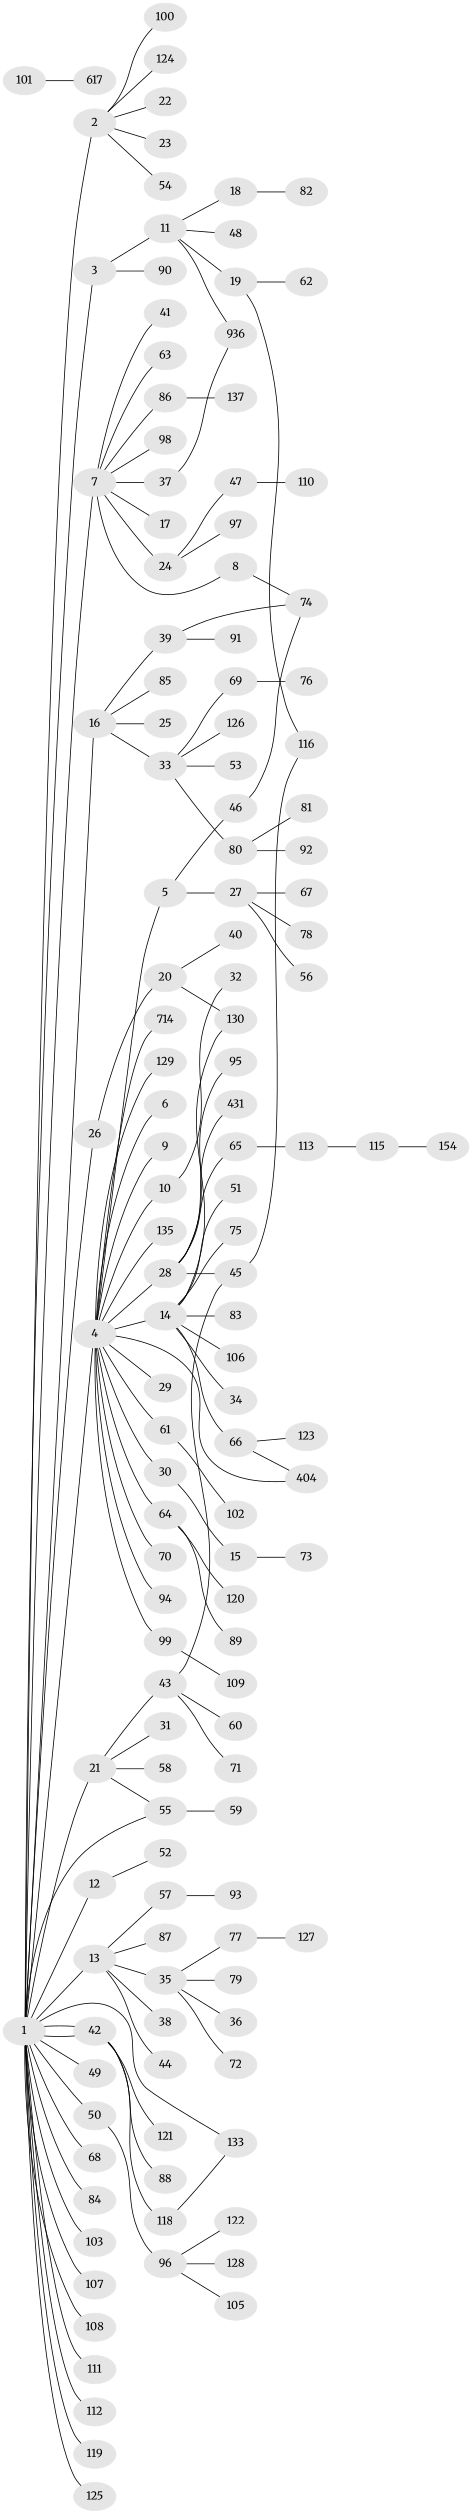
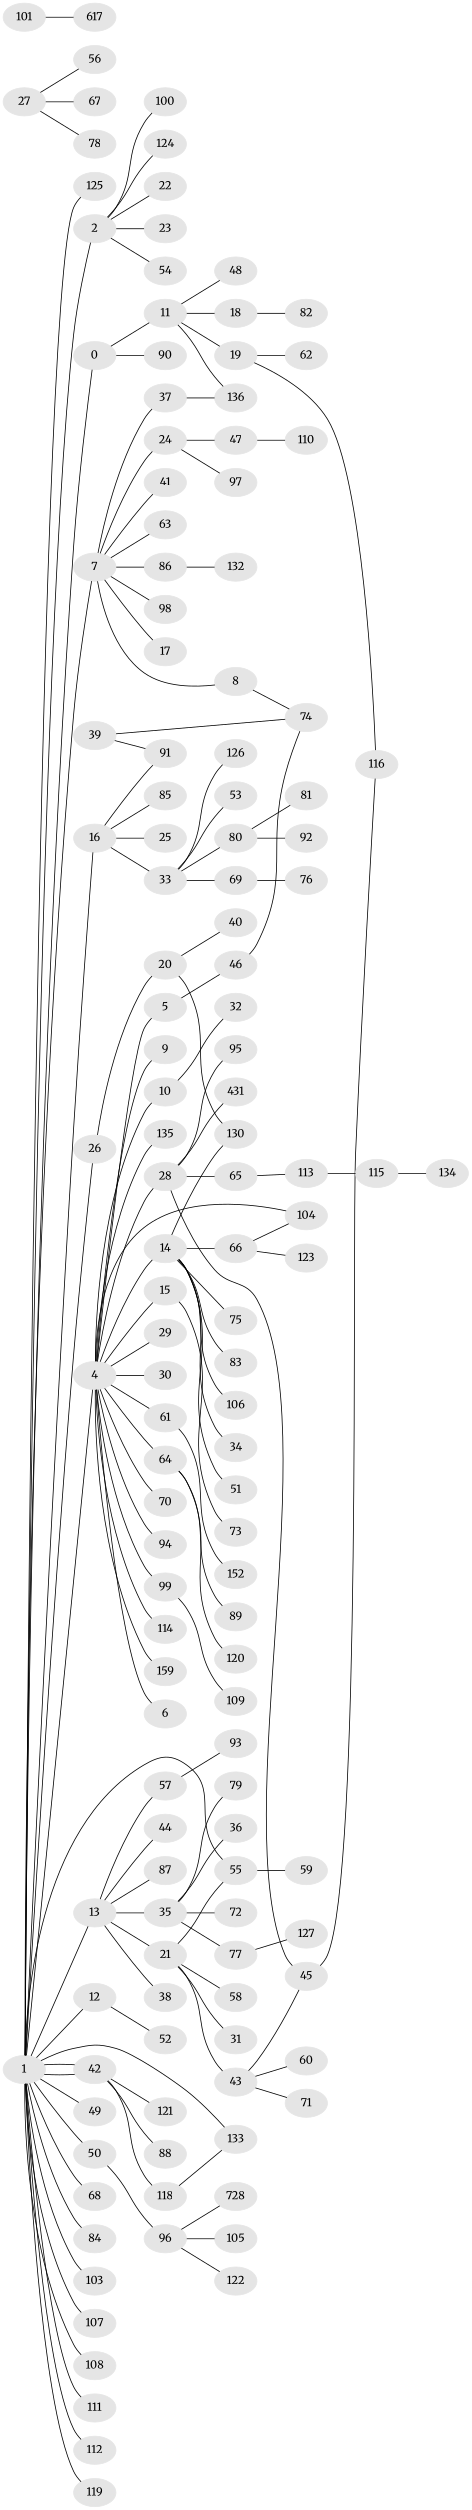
(95, 271) -> (95, 356)
(236, 334) -> (236, 398)
(236, 398) -> (236, 567)
(128, 680) -> (128, 795)
(201, 893) -> none
(165, 1020) -> (165, 1629)
(165, 1062) -> (165, 1672)
(448, 1147) -> (447, 1173)
(307, 1479) -> (306, 1216)
(201, 1515) -> (128, 1332)
(236, 1515) -> (236, 1574)
(56, 1880) -> (130, 1934)
(236, 2264) -> (236, 2196)
